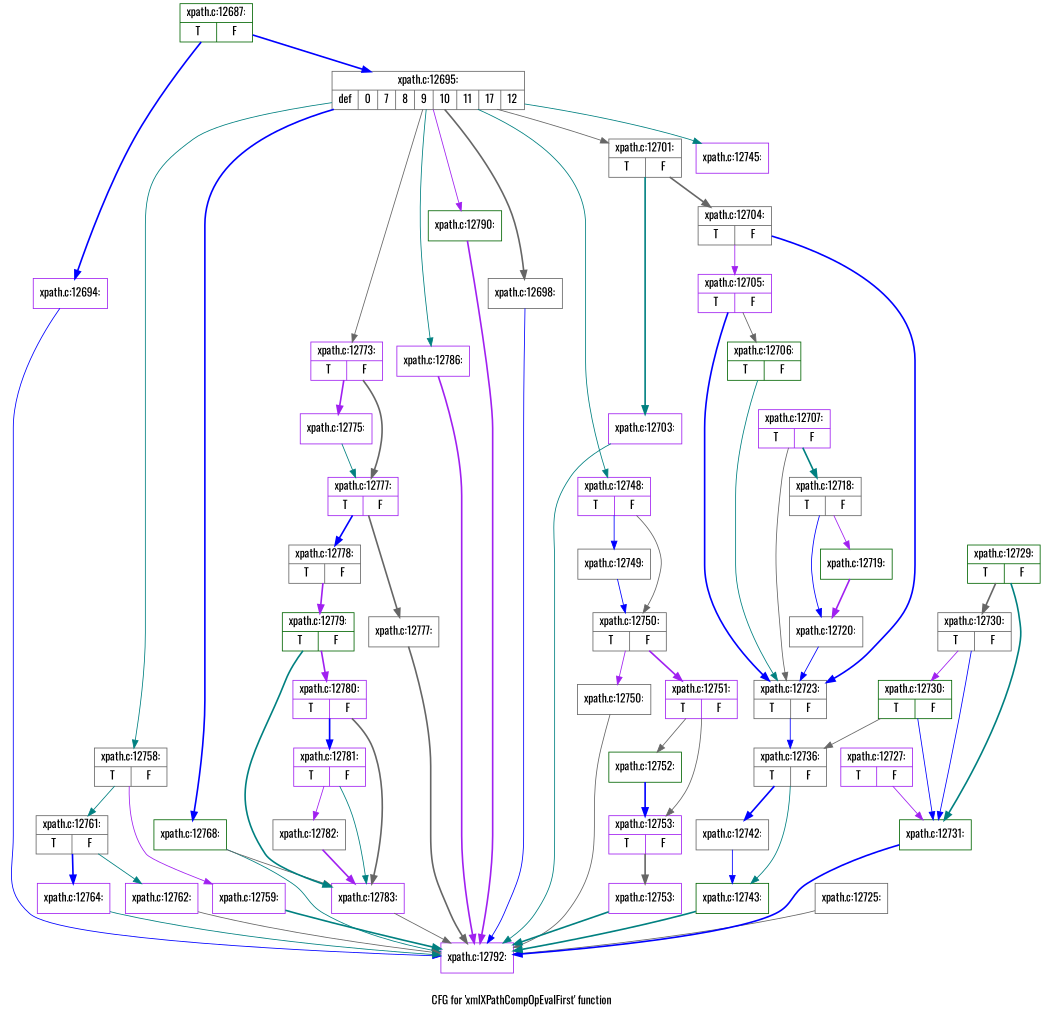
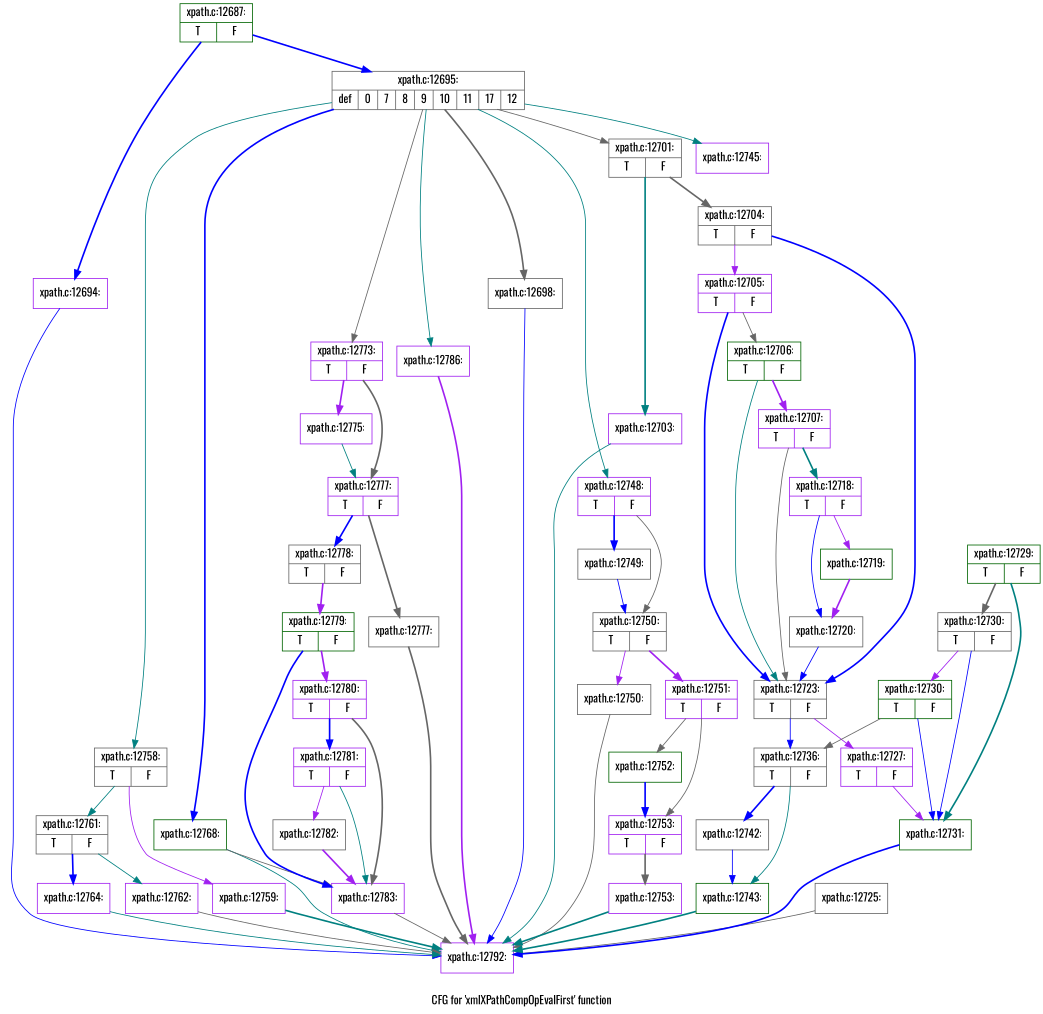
(465, 226) -> none
none -> (778, 391)
(825, 497) -> (825, 497)
(614, 528) -> (614, 528)
none -> (830, 731)
(247, 782) -> (247, 782)
